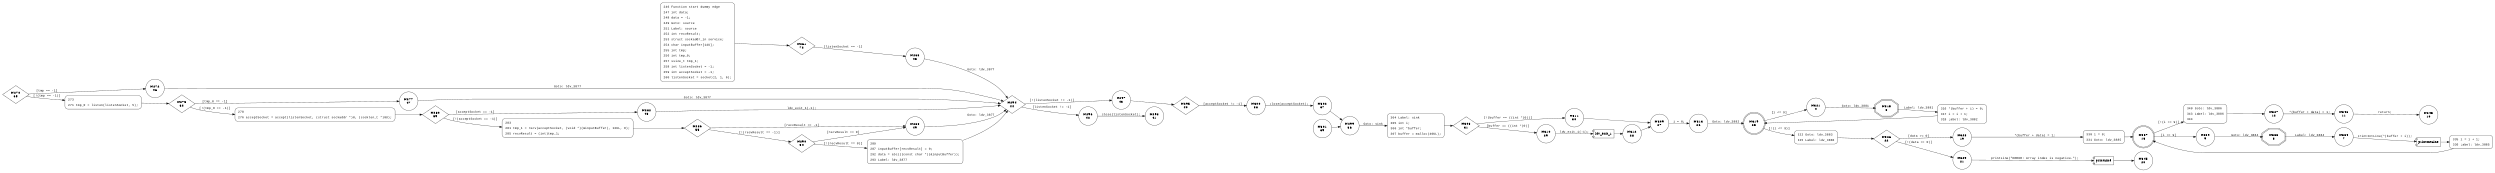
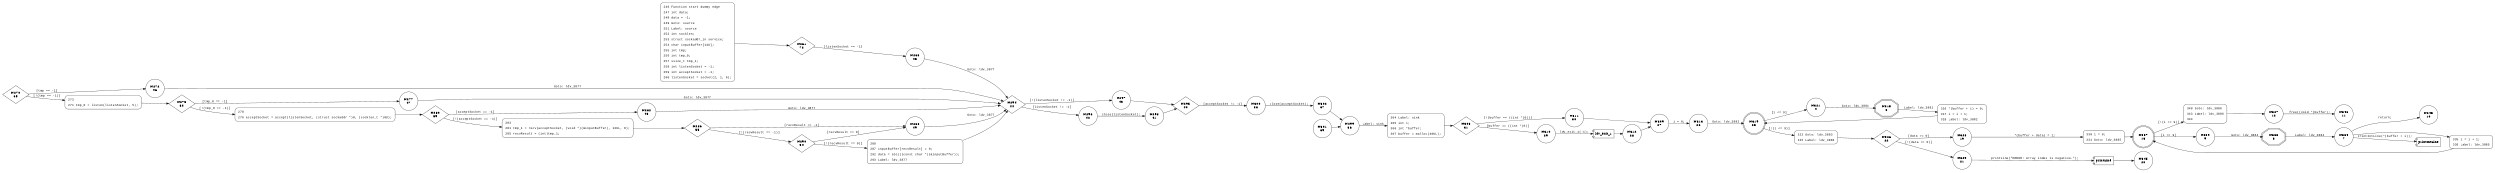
(686, 34) -> (683, 34)
(802, 108) -> (802, 108)
none -> (1169, 111)
(2310, 112) -> (2310, 112)
(2385, 114) -> (2384, 122)
(1373, 124) -> (1373, 124)
(2444, 142) -> (2400, 132)
